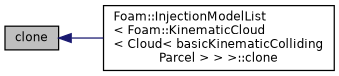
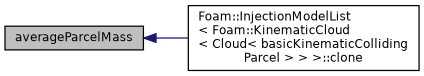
(32, 38) -> (74, 38)
